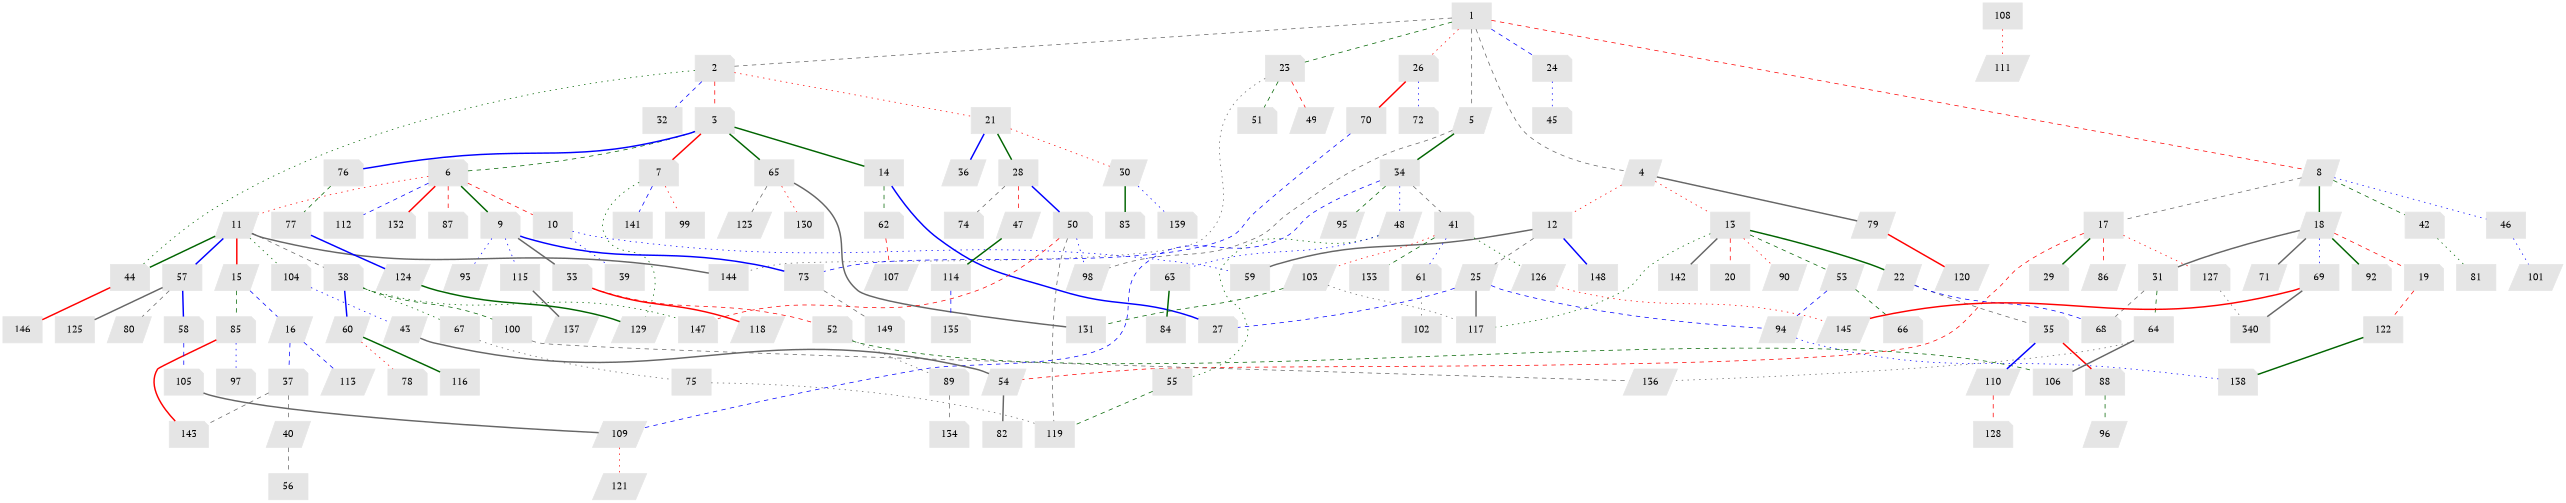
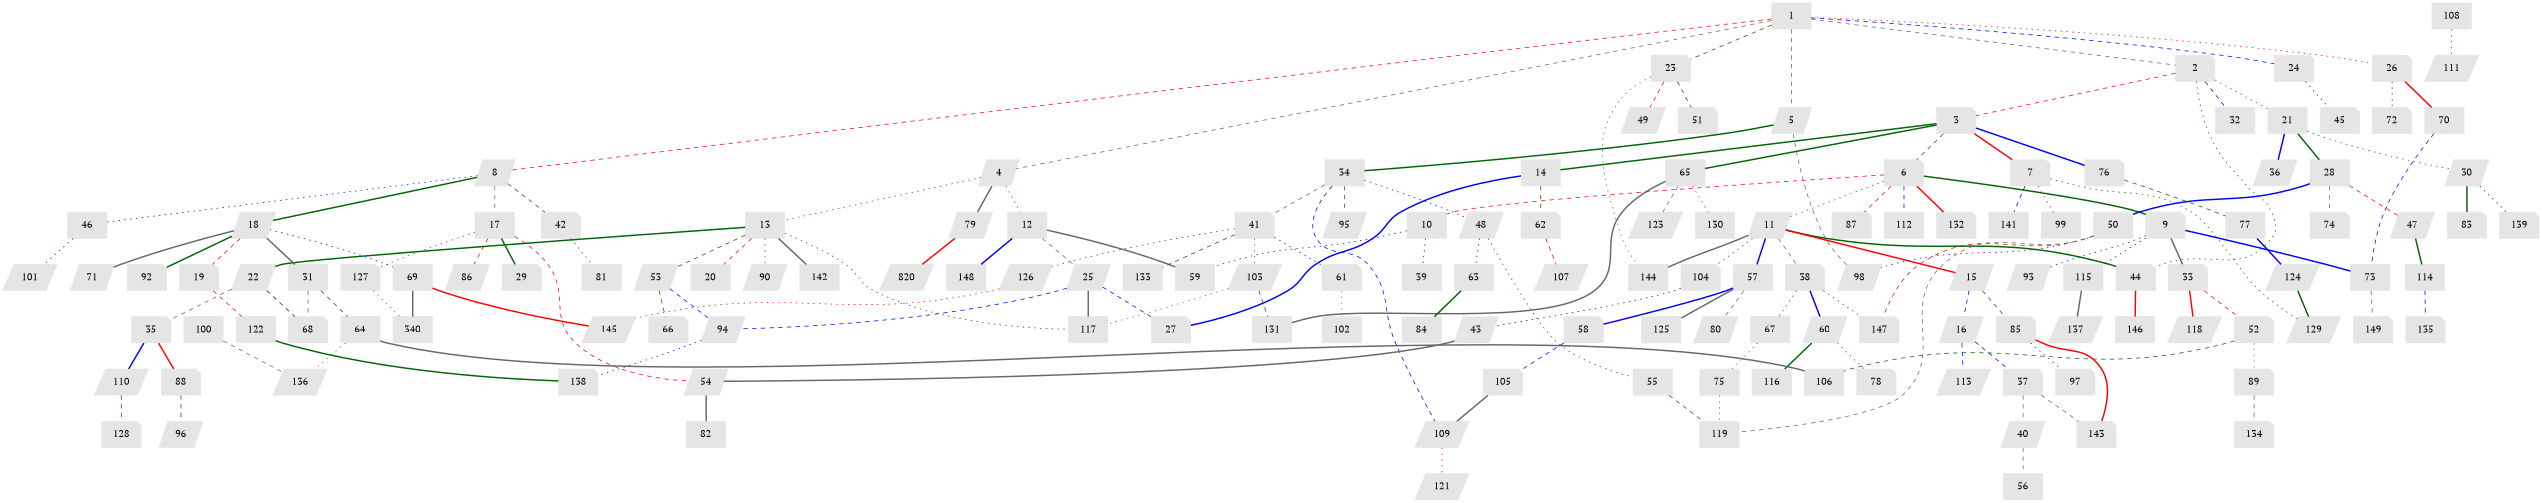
(1962, 277) -> (907, 277)
(461, 309) -> none
